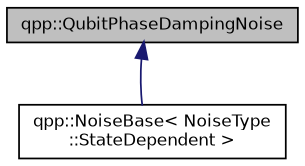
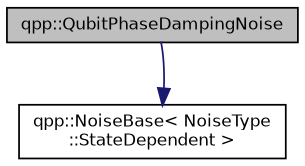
(141, 82) -> (164, 65)
